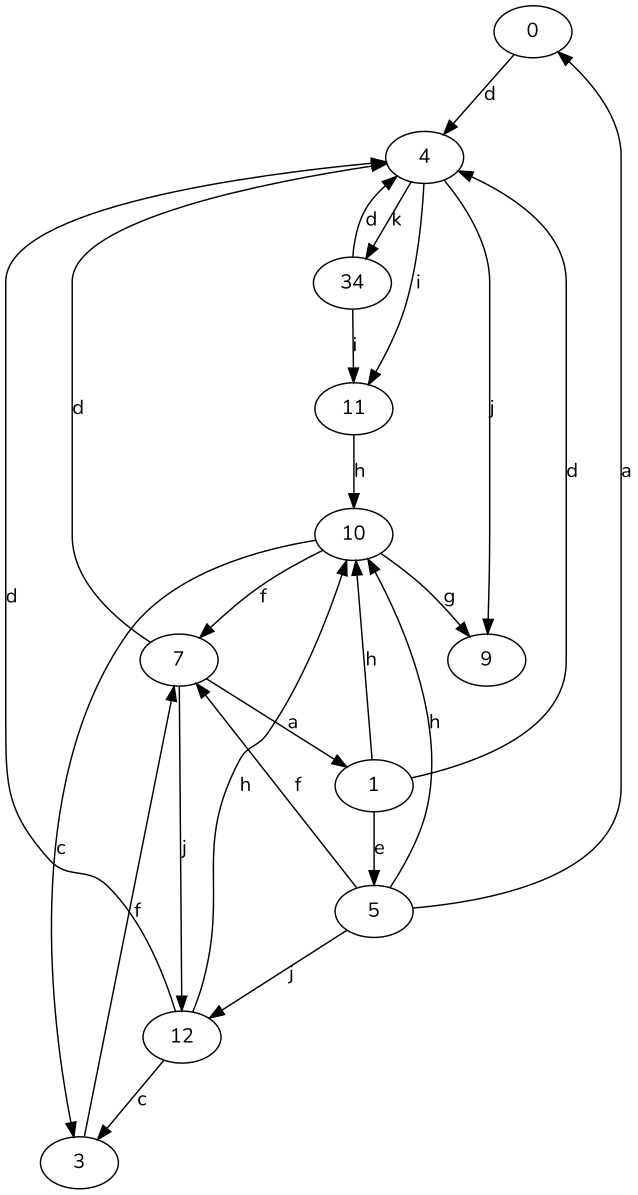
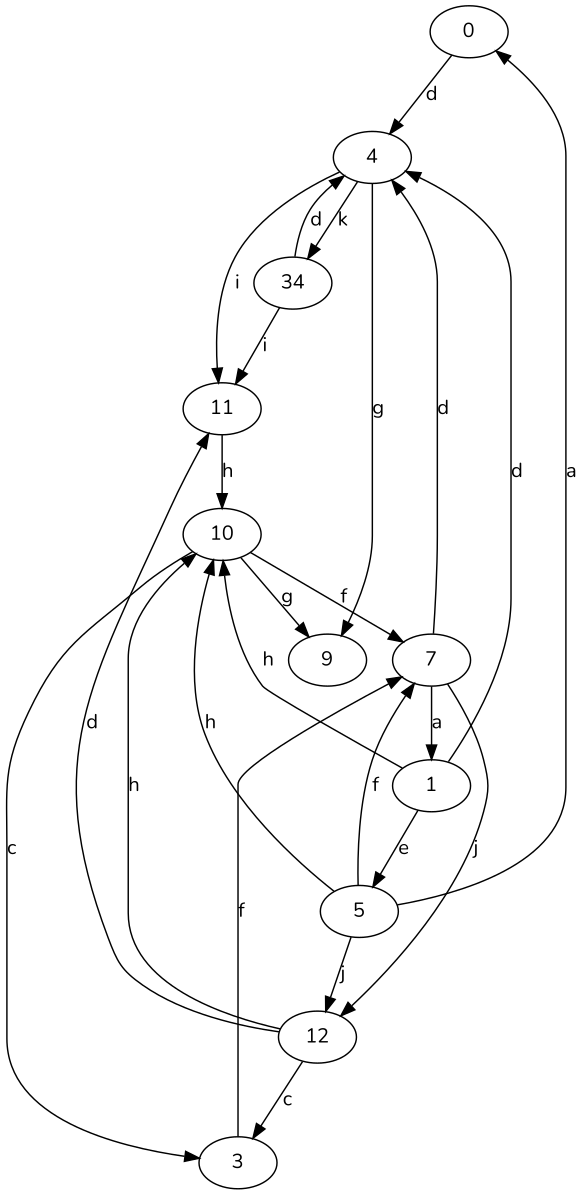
(493, 409) -> (379, 409)
(6, 481) -> (77, 784)
